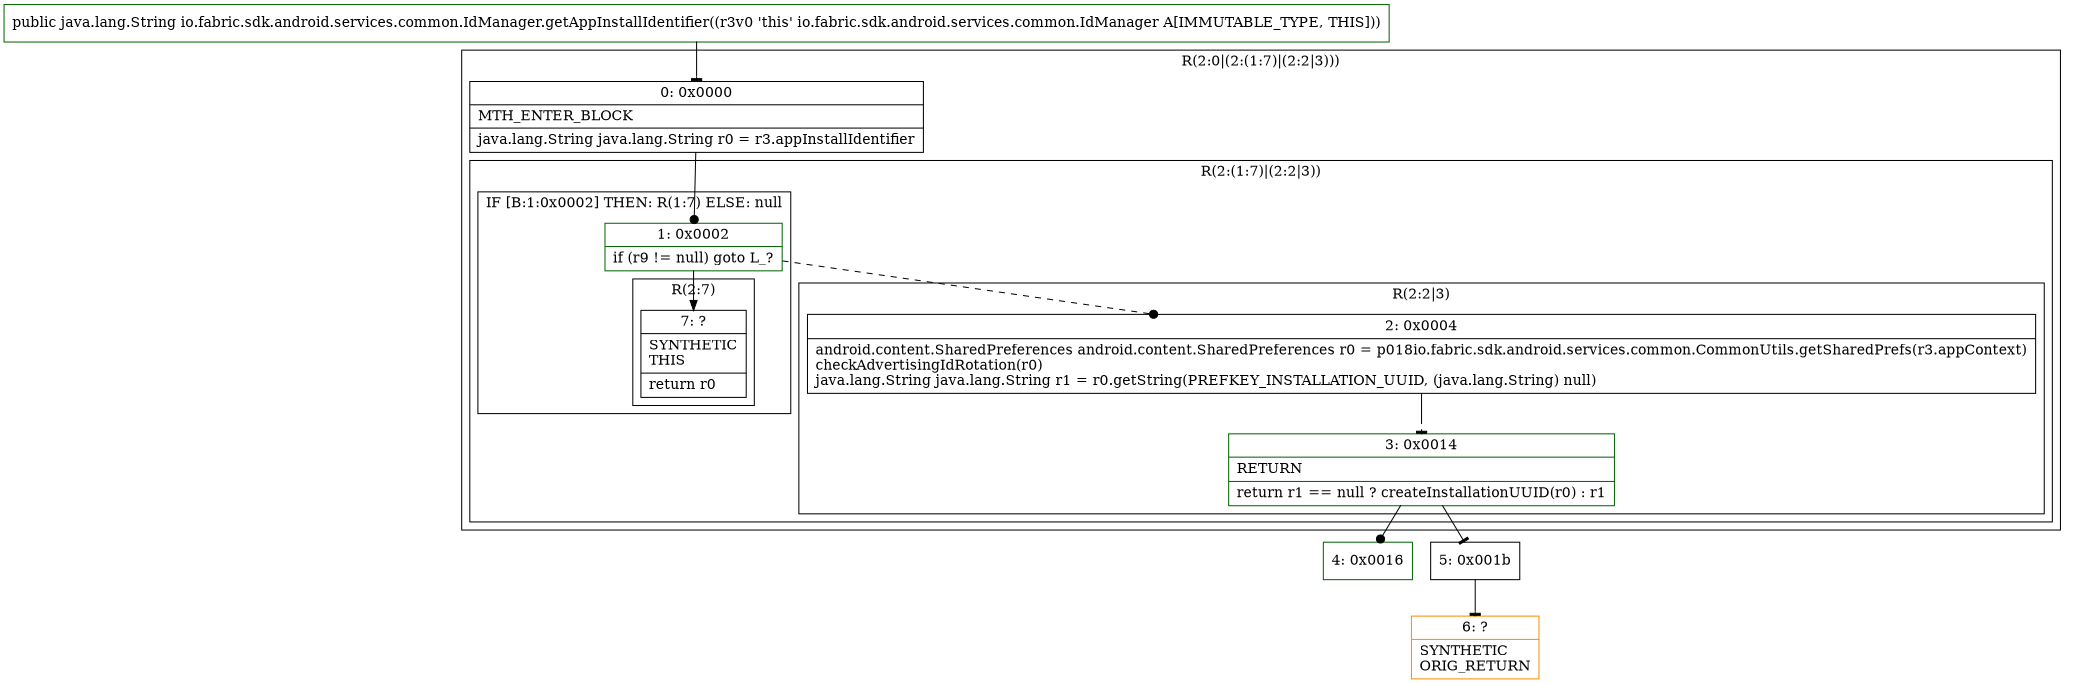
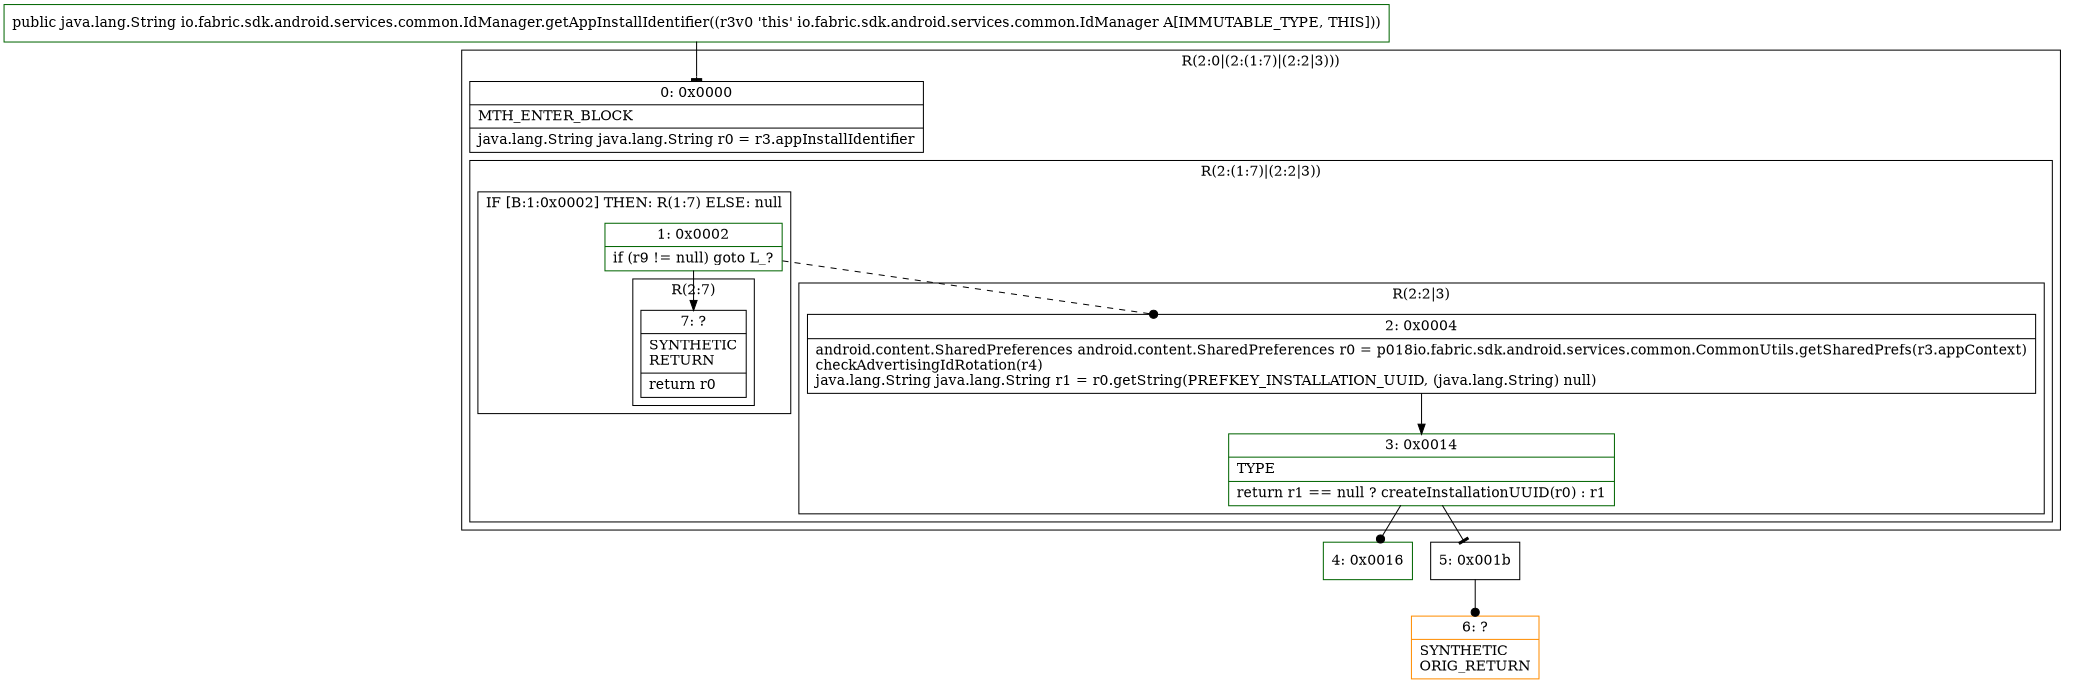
(695, 184) -> none
(668, 360) -> (682, 360)
(929, 366) -> (929, 366)
(1422, 409) -> (1422, 409)
(1270, 469) -> (1257, 469)
(1475, 595) -> (1475, 595)
